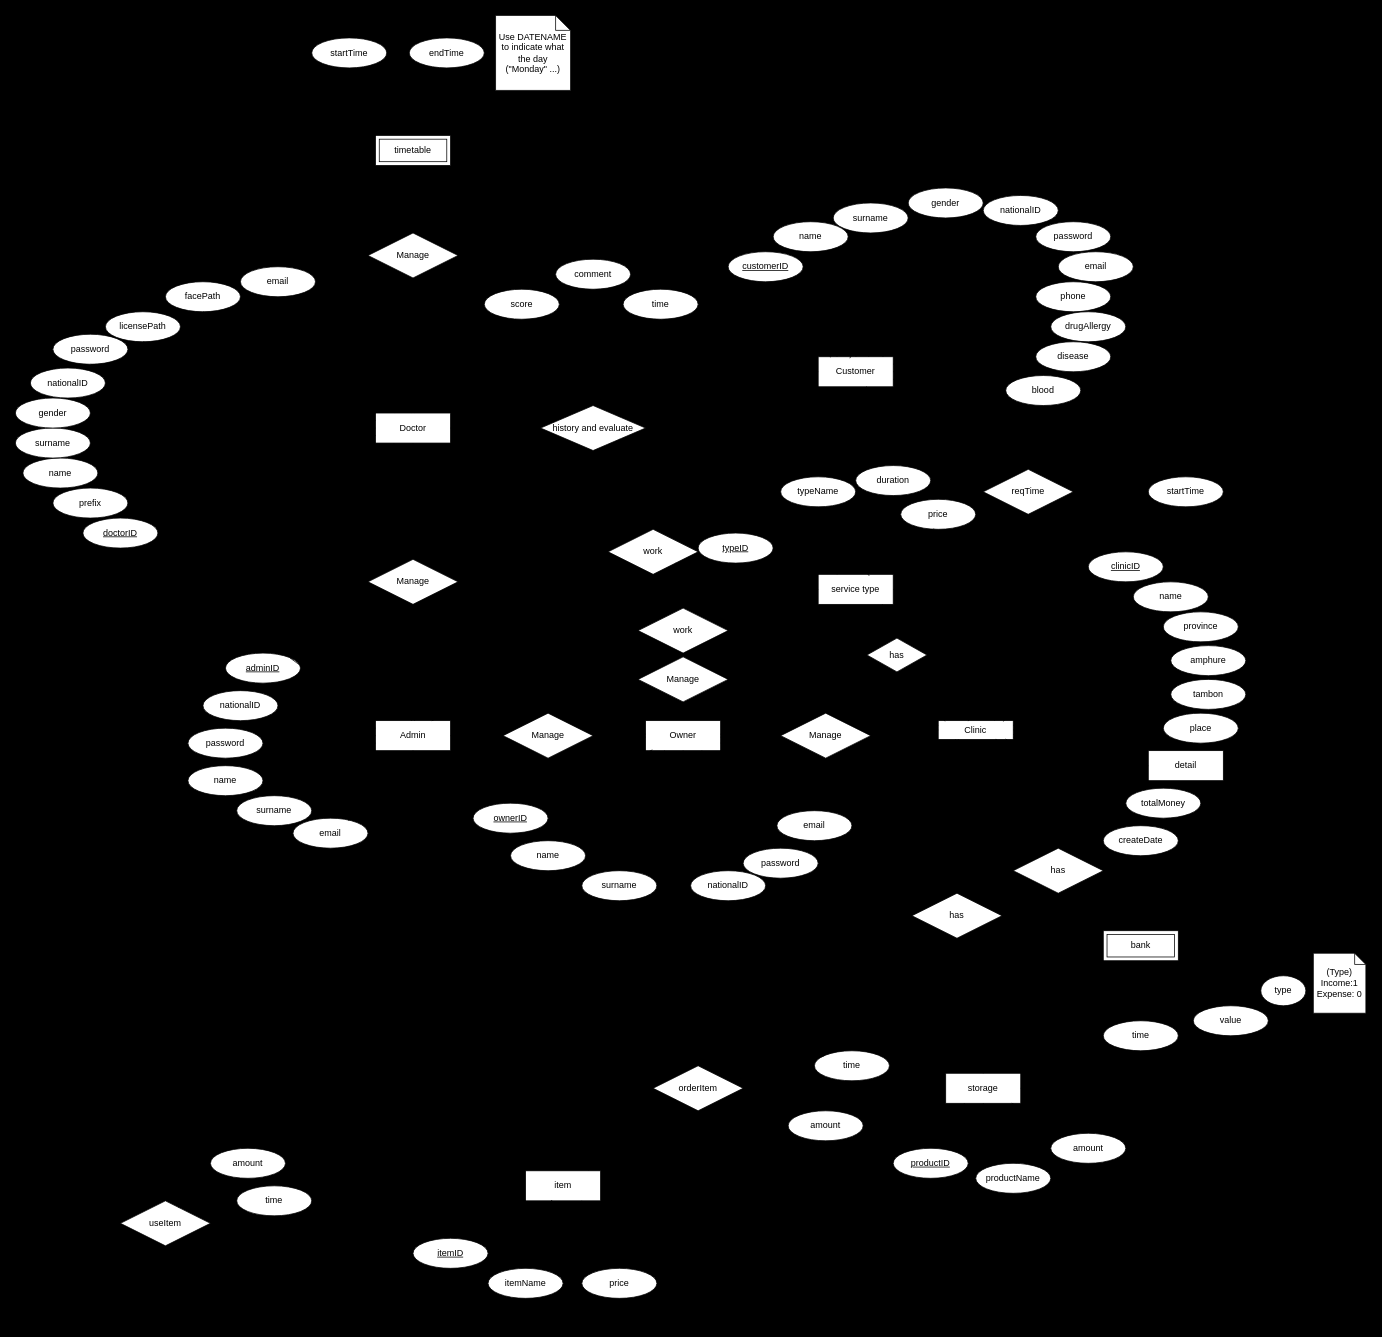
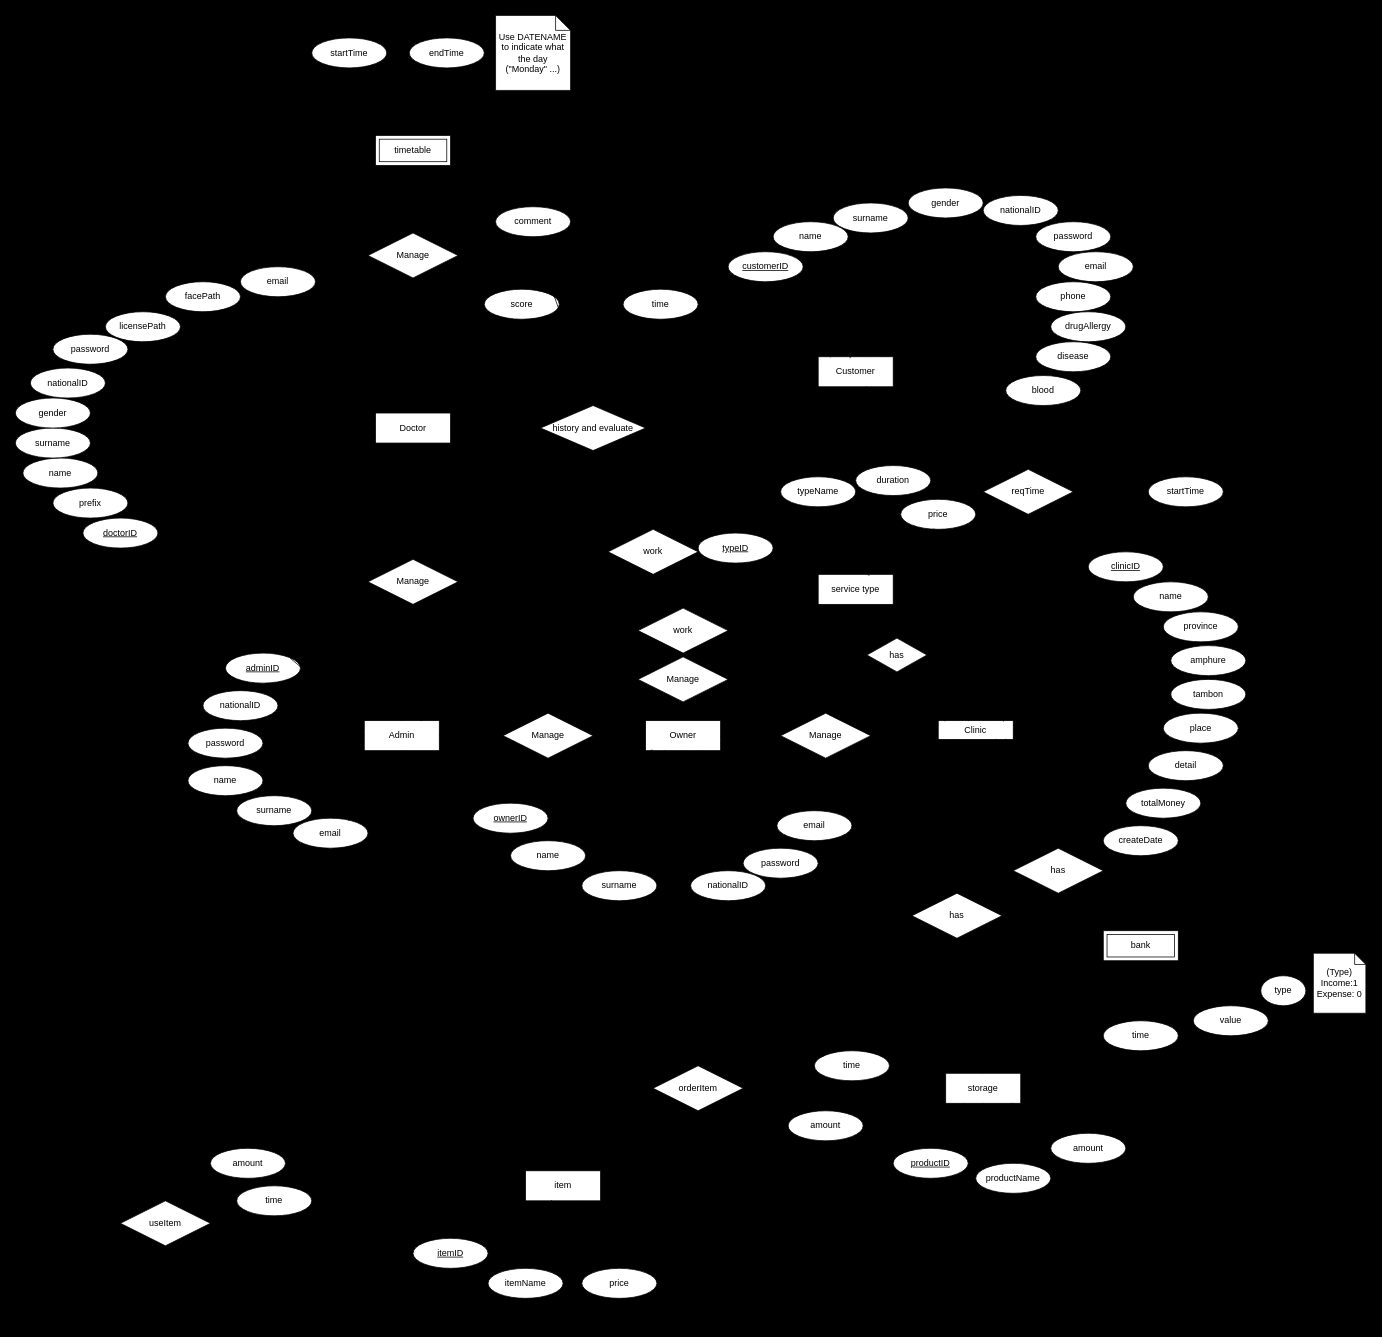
(593, 274) -> (533, 222)
(413, 735) -> (402, 735)
(1185, 765) -> (1185, 765)
